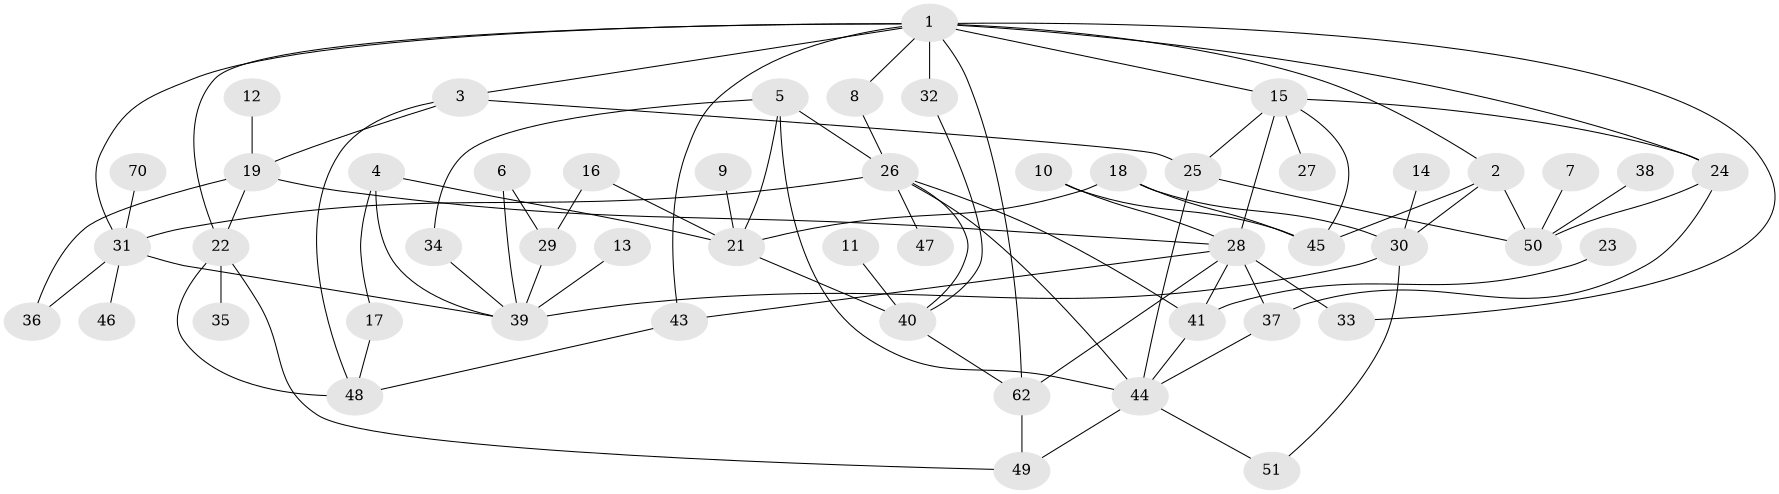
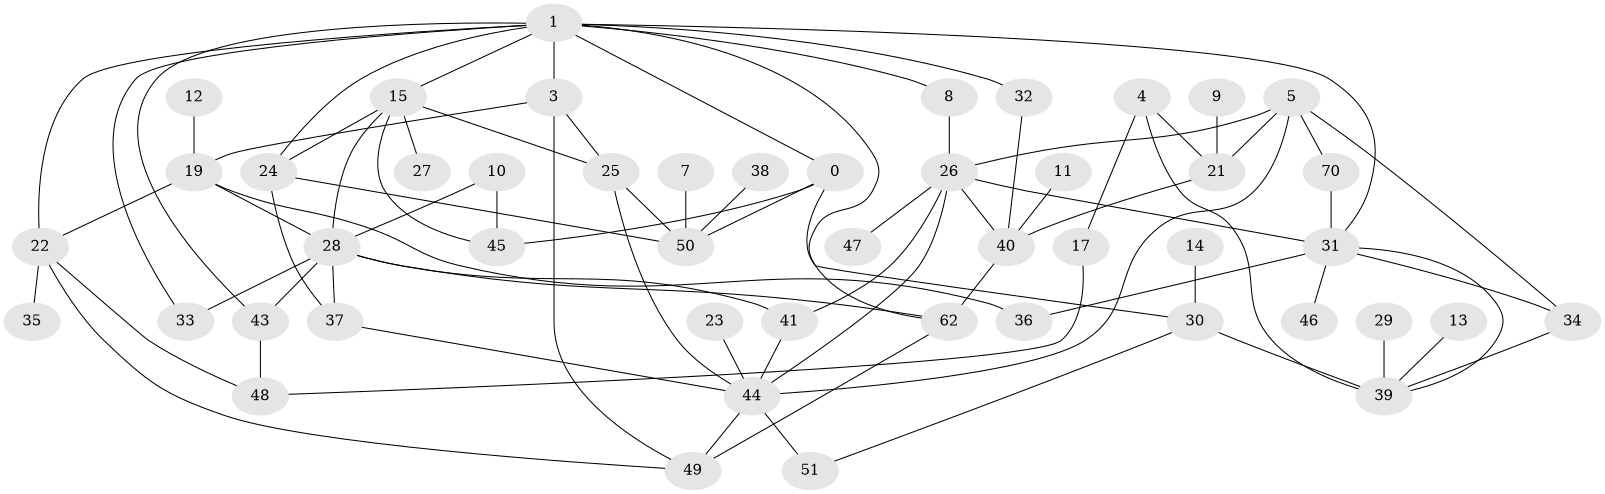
none -> (1311, 135)
(502, 172) -> none
(591, 172) -> none
(1118, 172) -> none
(1496, 172) -> (835, 172)
(321, 203) -> (554, 314)
none -> (1455, 279)
(1421, 284) -> (734, 359)
